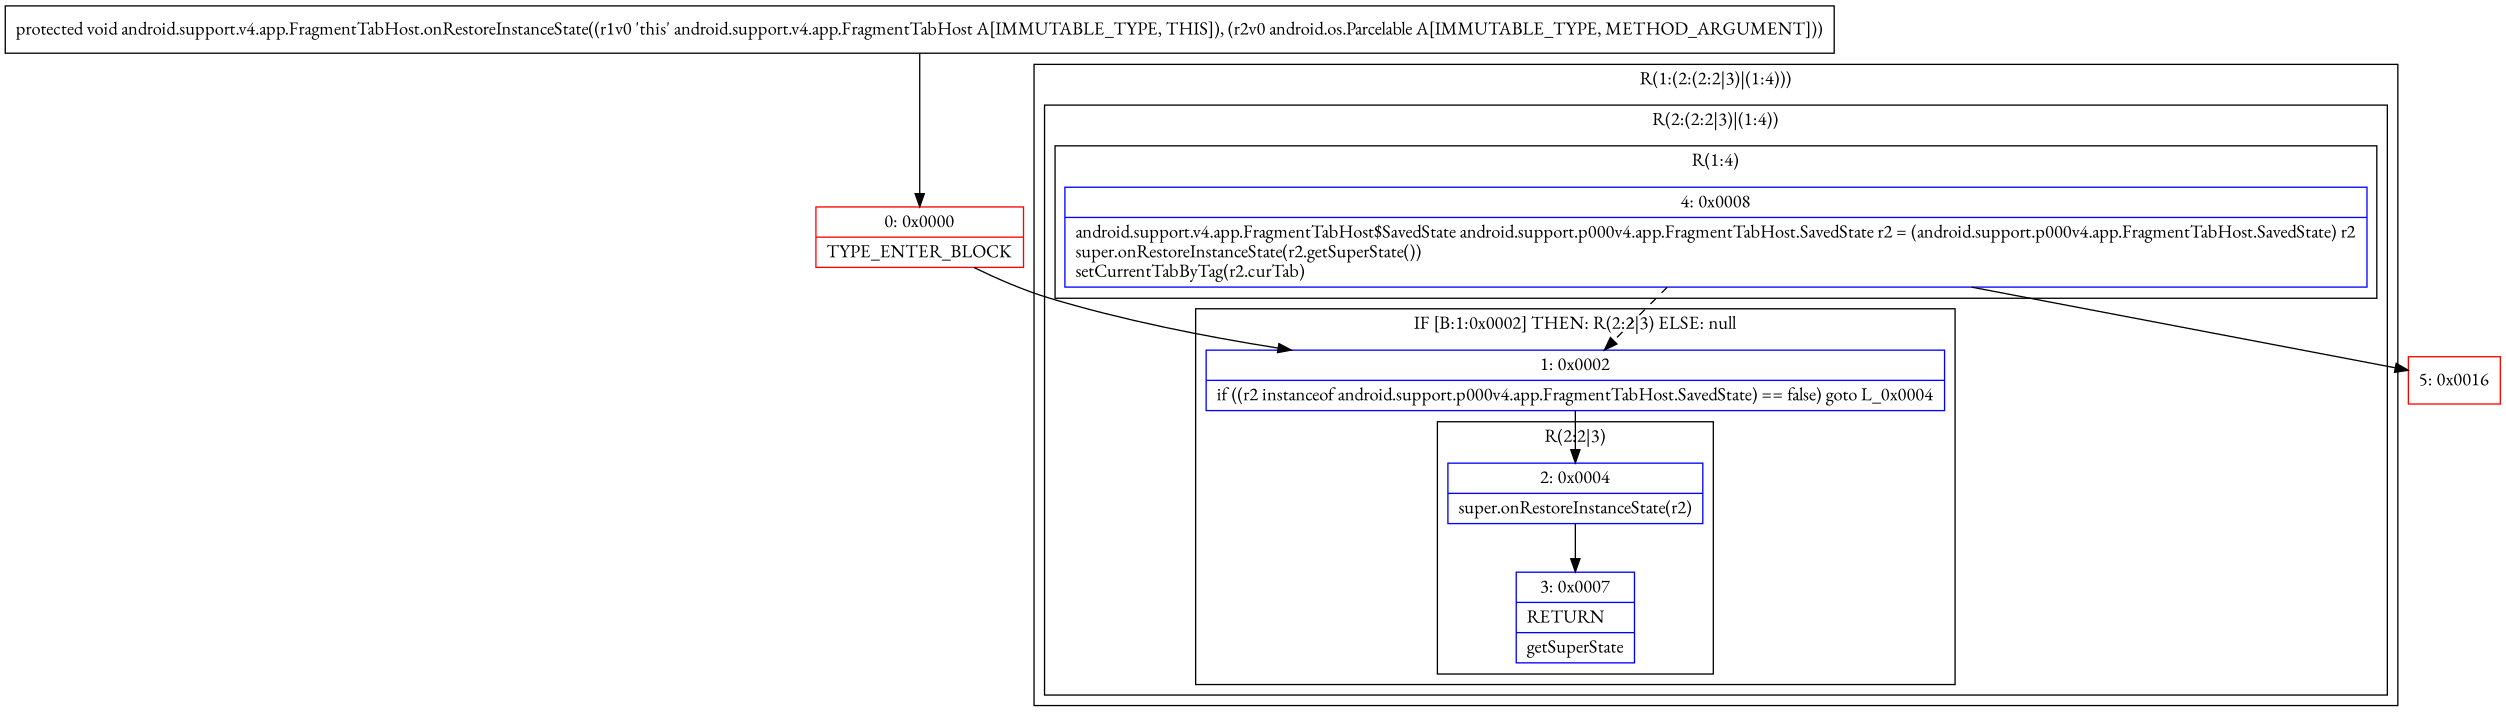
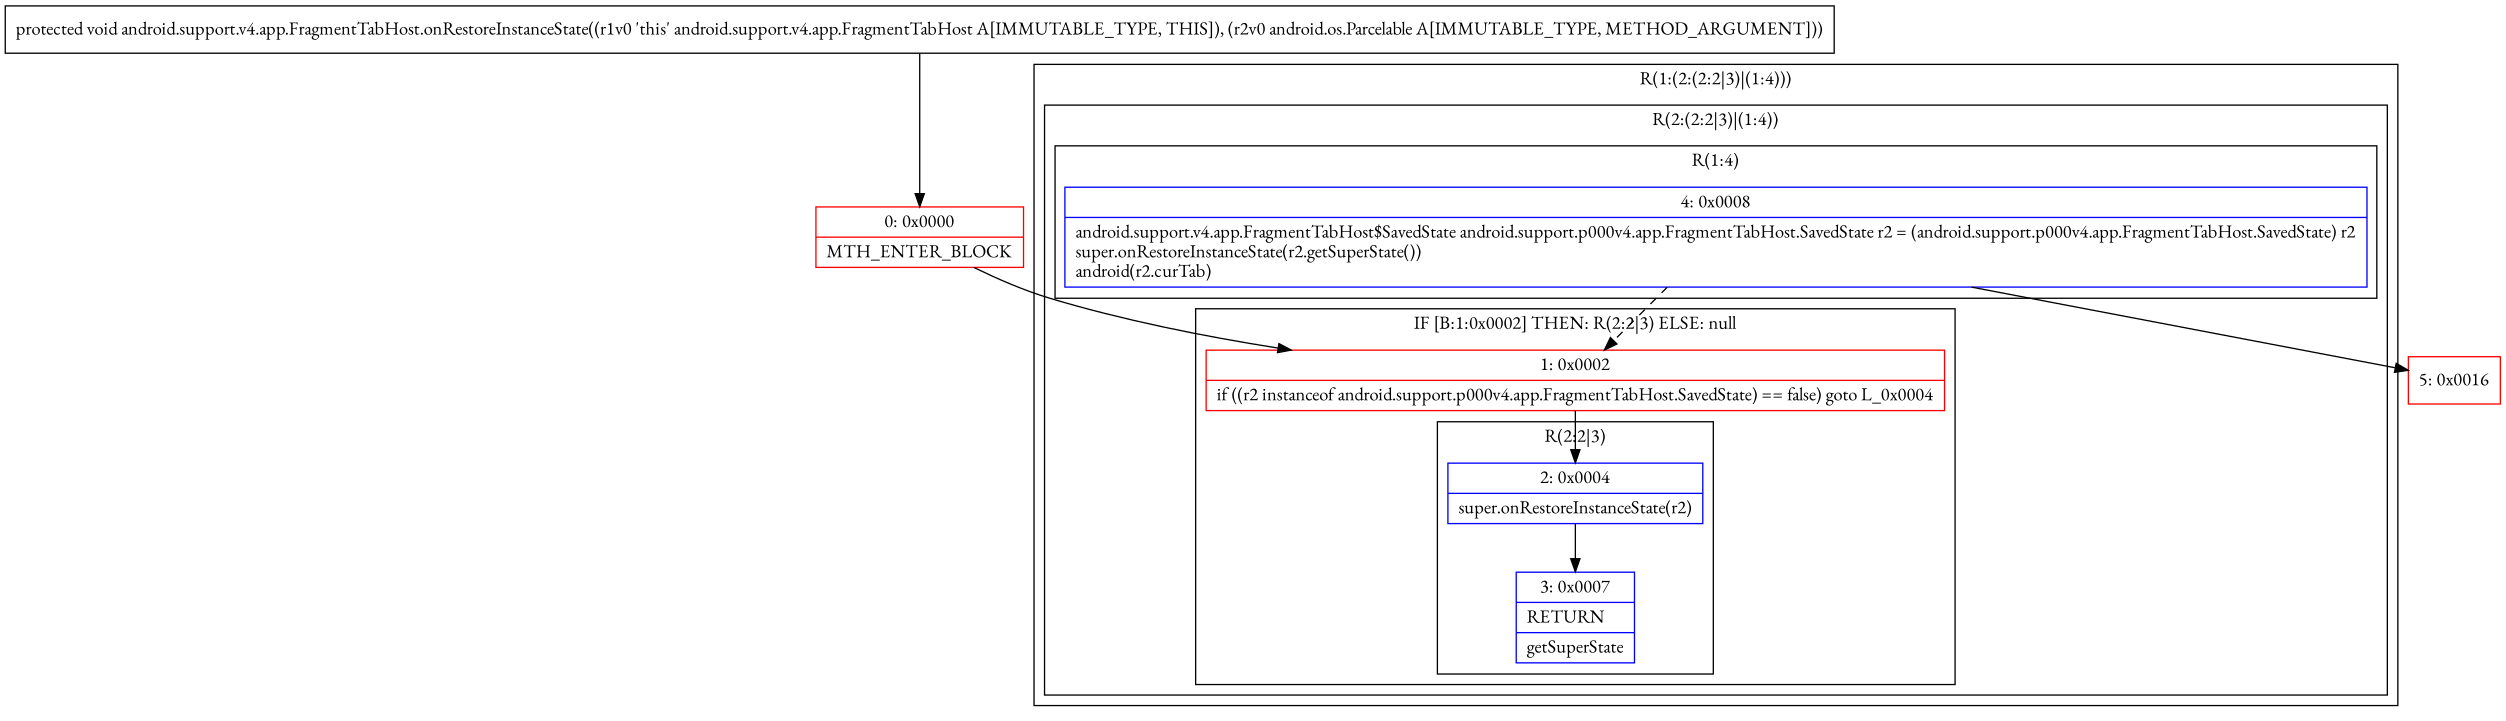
(920, 252) -> (920, 252)
(1190, 271) -> (1144, 271)
(1575, 380) -> (1575, 380)
